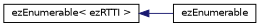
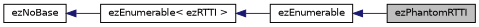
none -> (35, 13)
none -> (431, 13)
